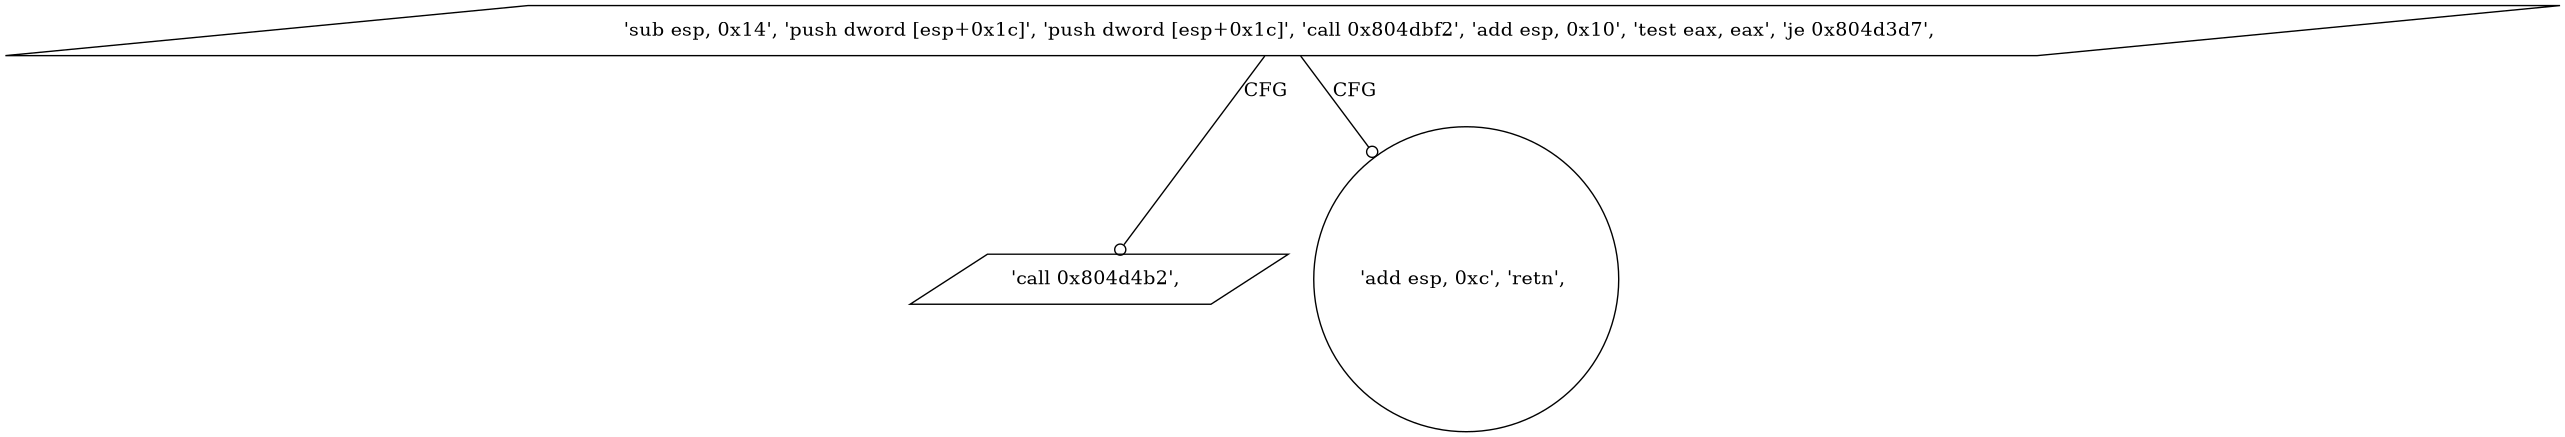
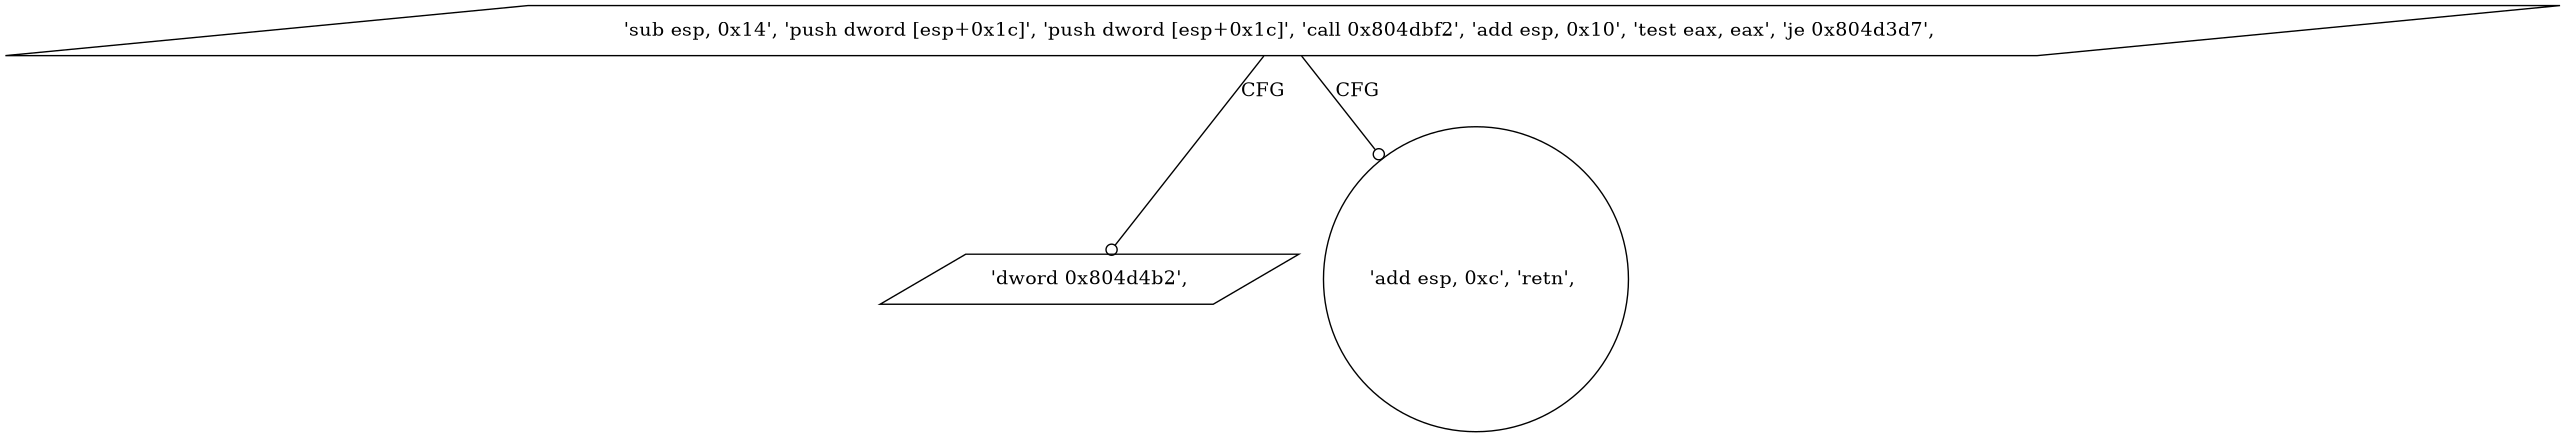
(1099, 279) -> (1089, 279)
